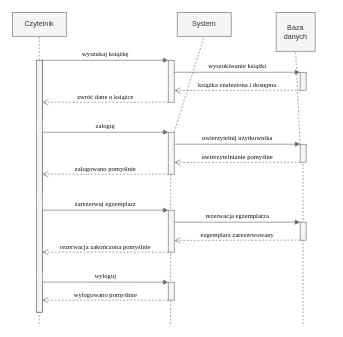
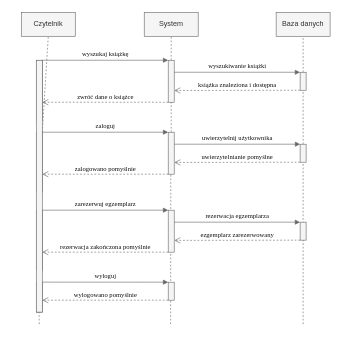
(39, 24) -> (48, 24)
(204, 24) -> (171, 24)
(296, 32) -> (303, 24)
